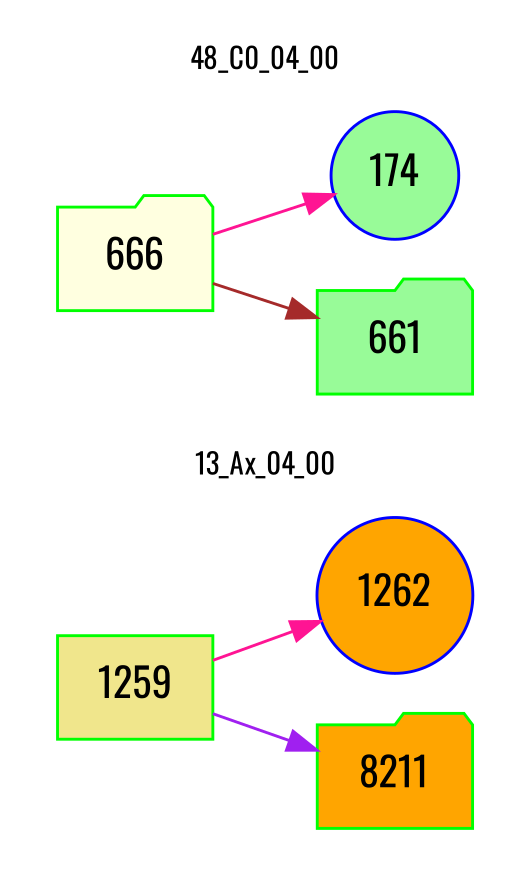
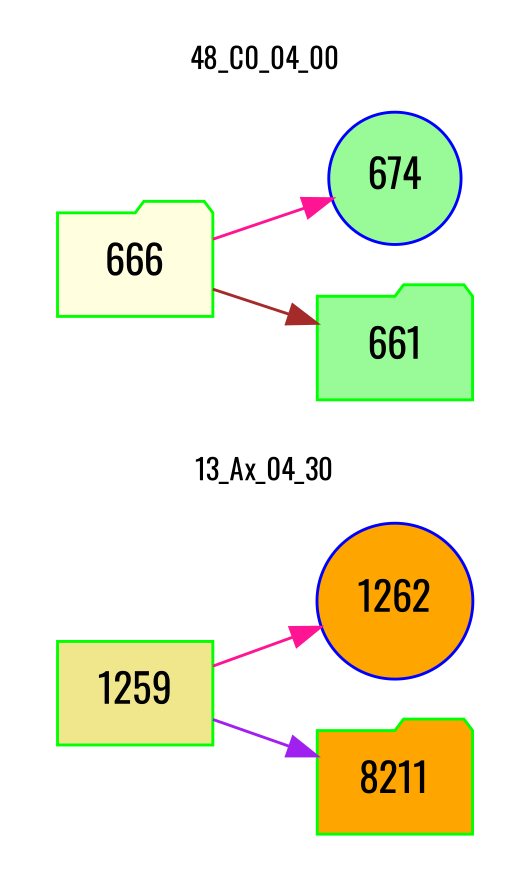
(395, 175) -> (395, 178)
(265, 467) -> (265, 473)
